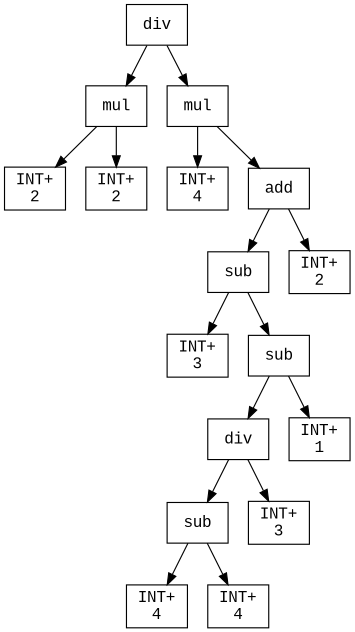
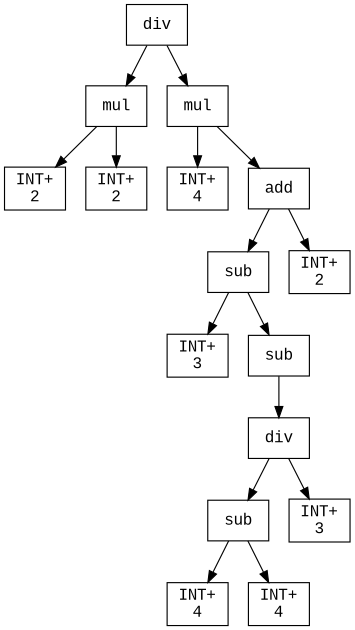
(320, 439) -> none
